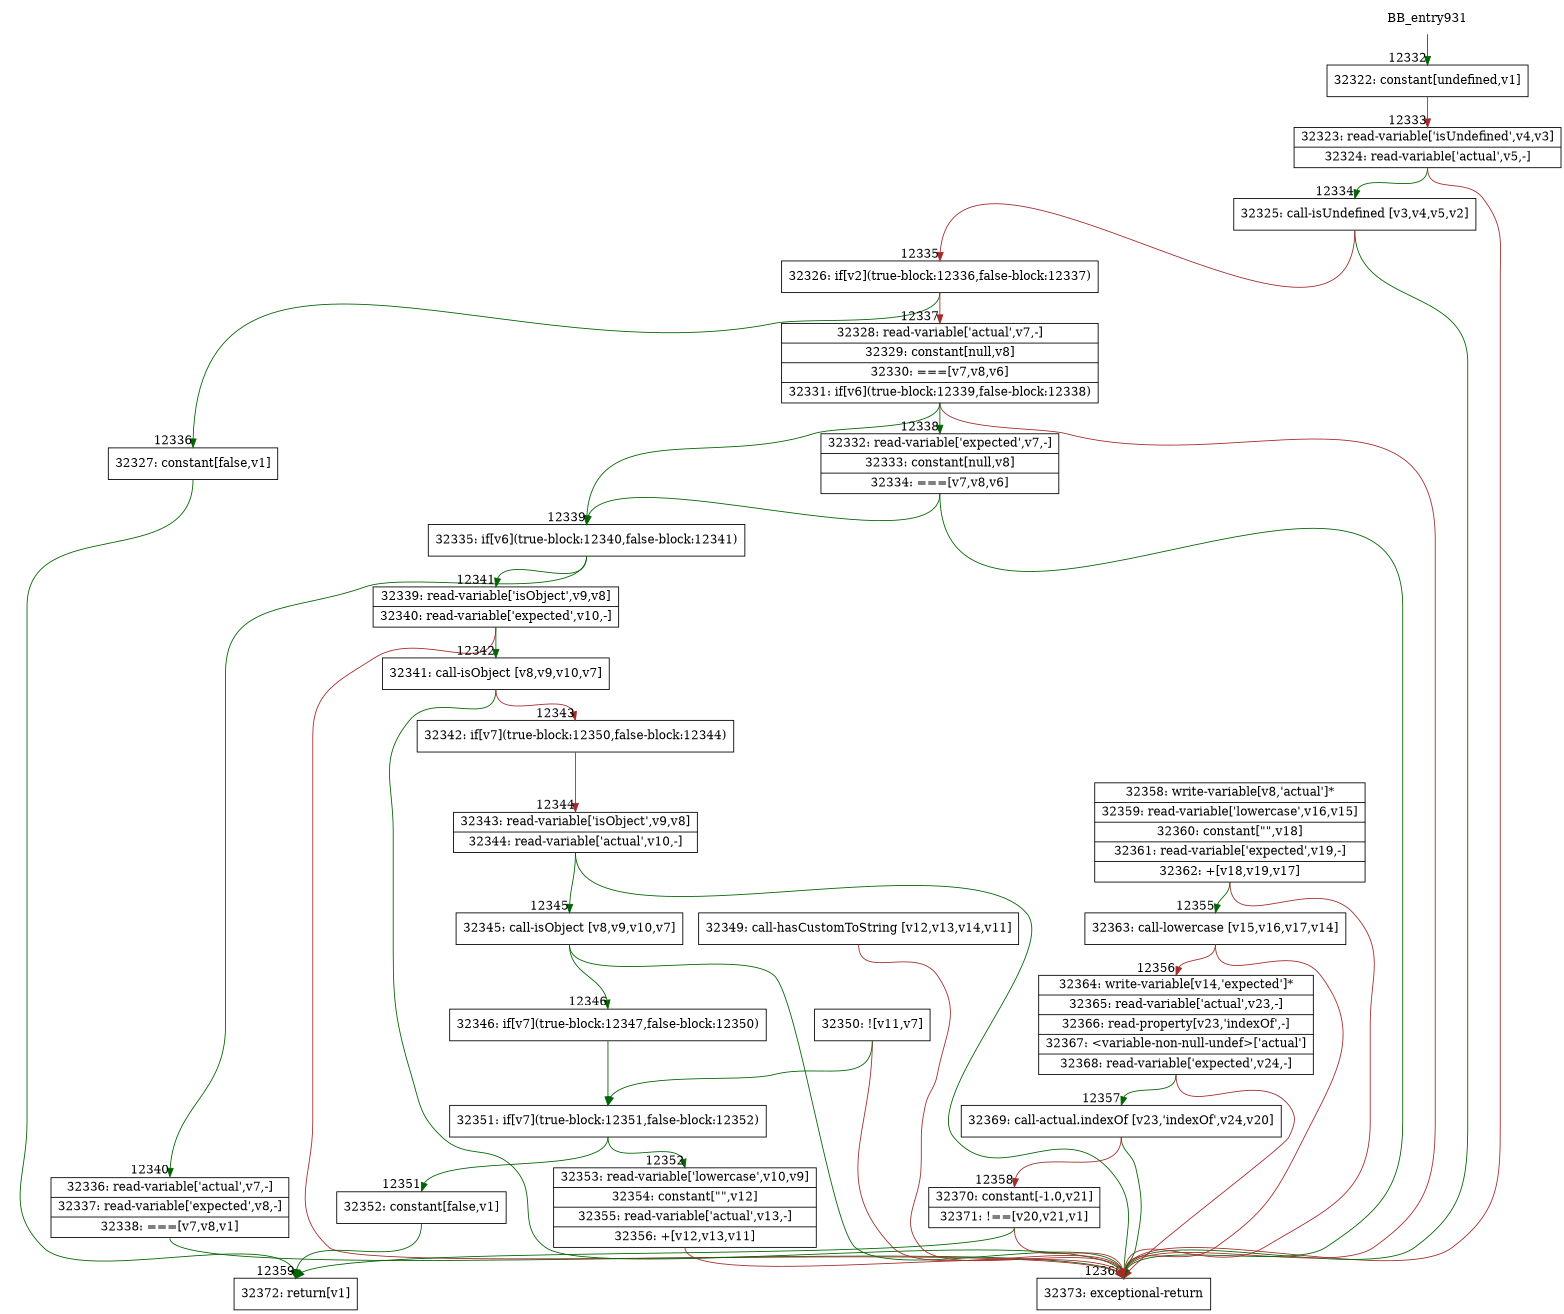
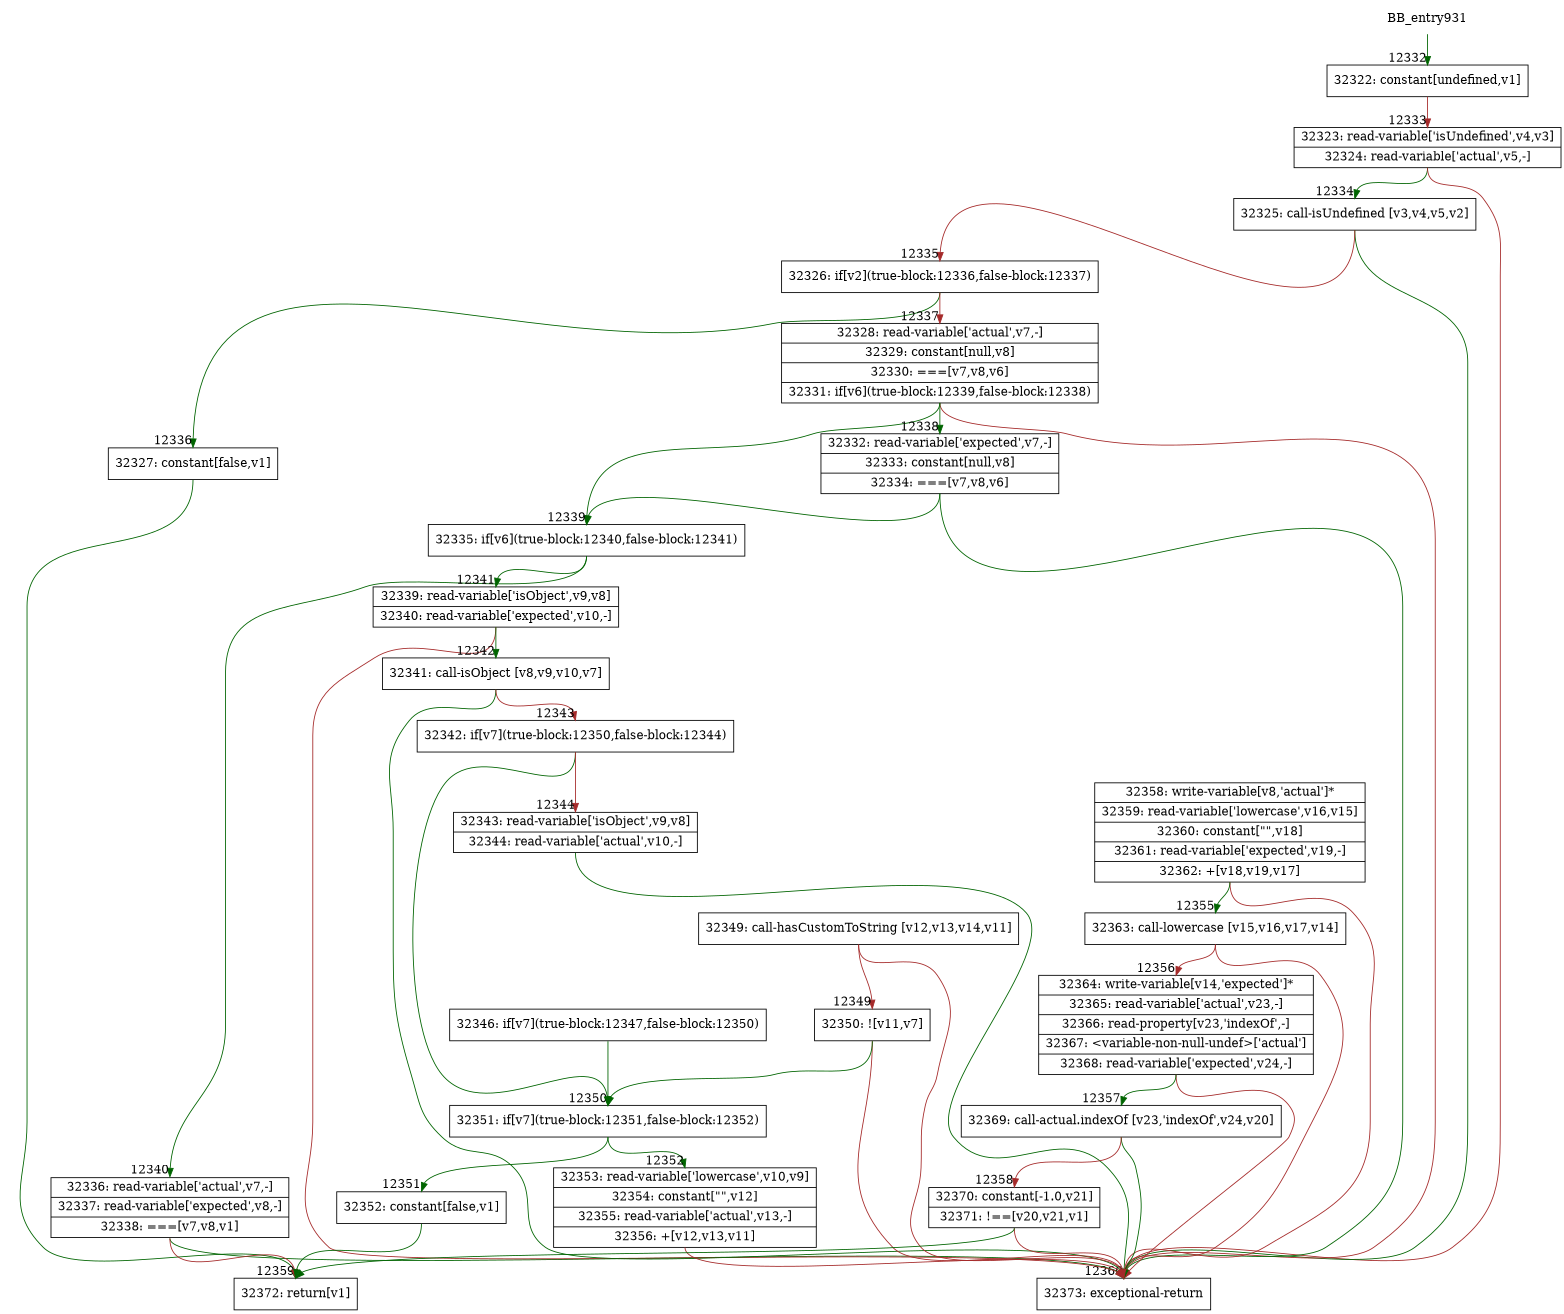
(569, 929) -> none
none -> (413, 944)
none -> (864, 973)
none -> (221, 1260)
